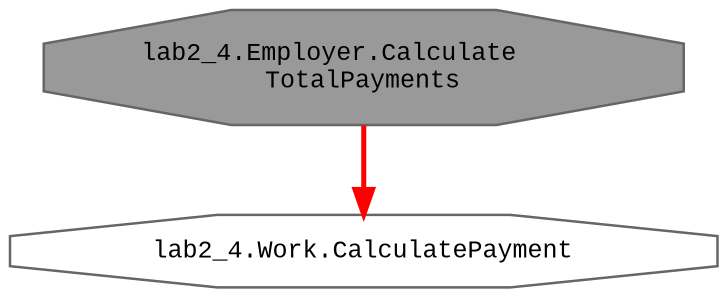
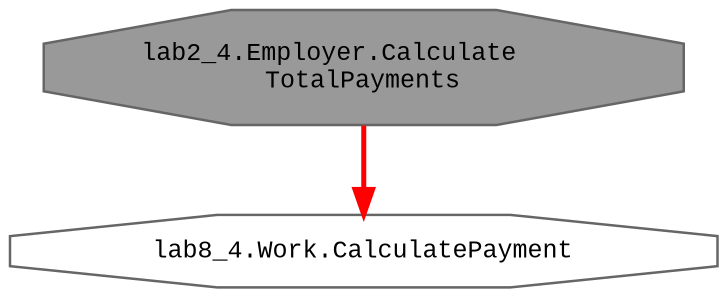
(364, 251) -> (364, 251)
